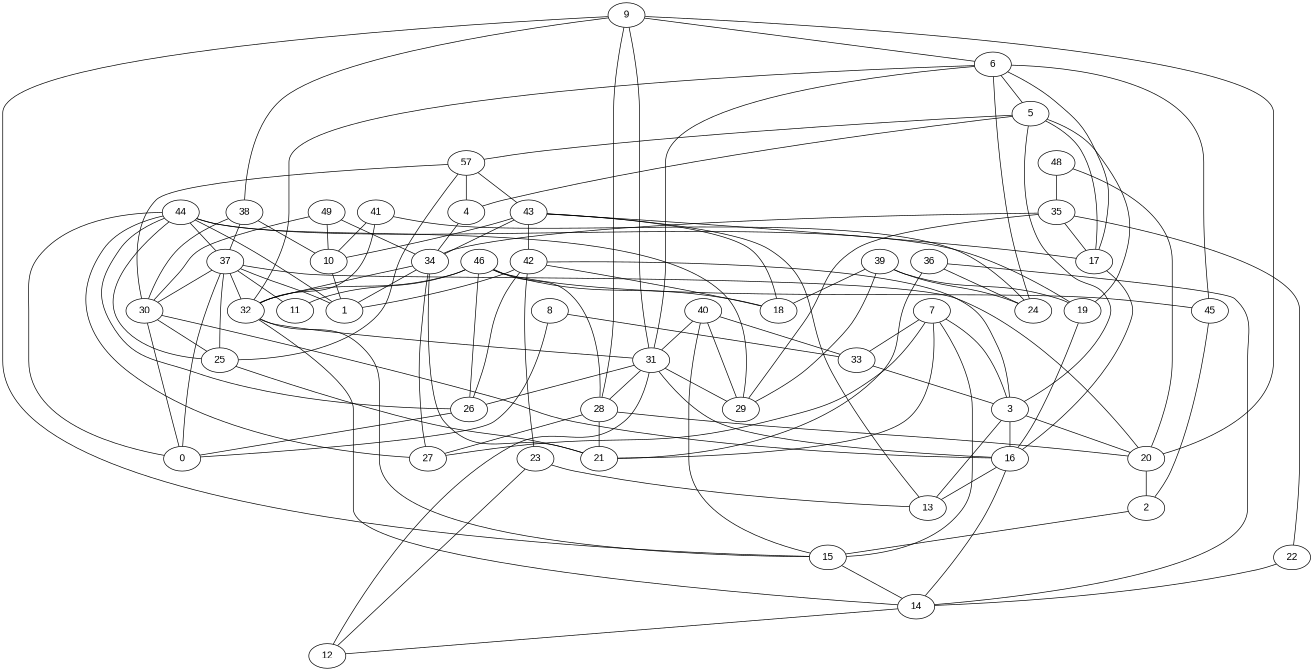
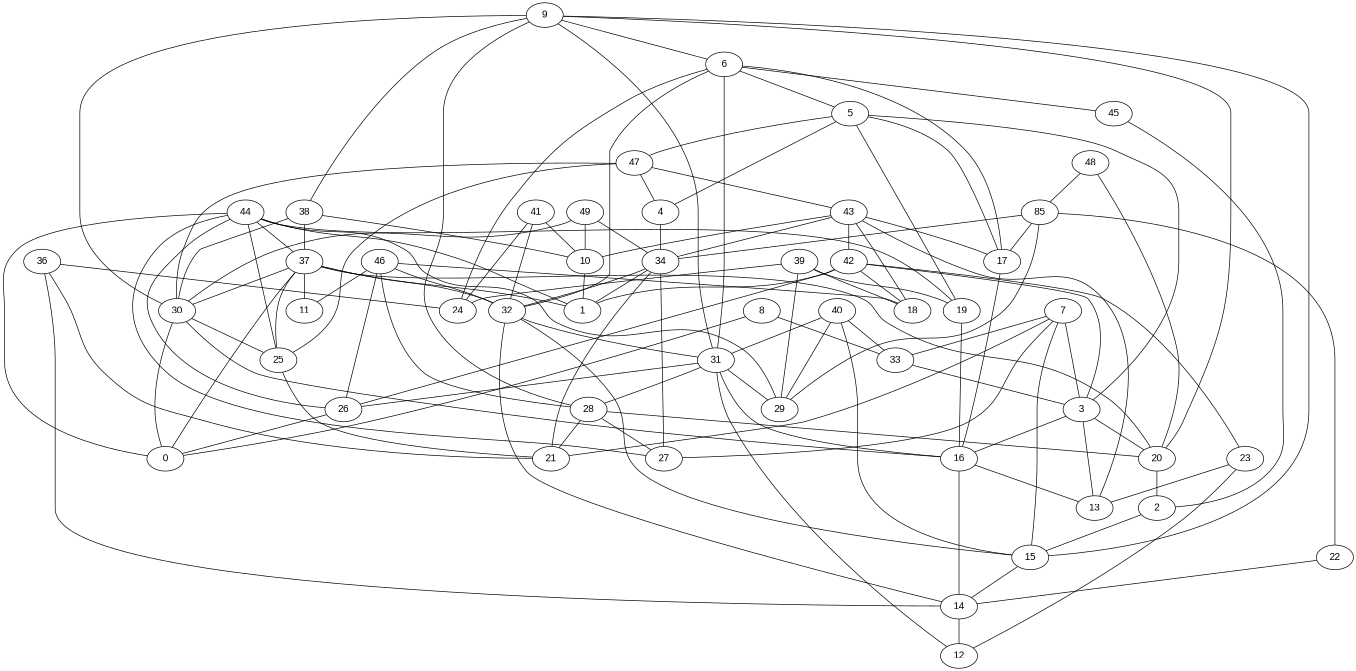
none -> (177, 47)
(466, 163) -> (634, 163)
(1057, 212) -> (1040, 212)
(842, 294) -> none
